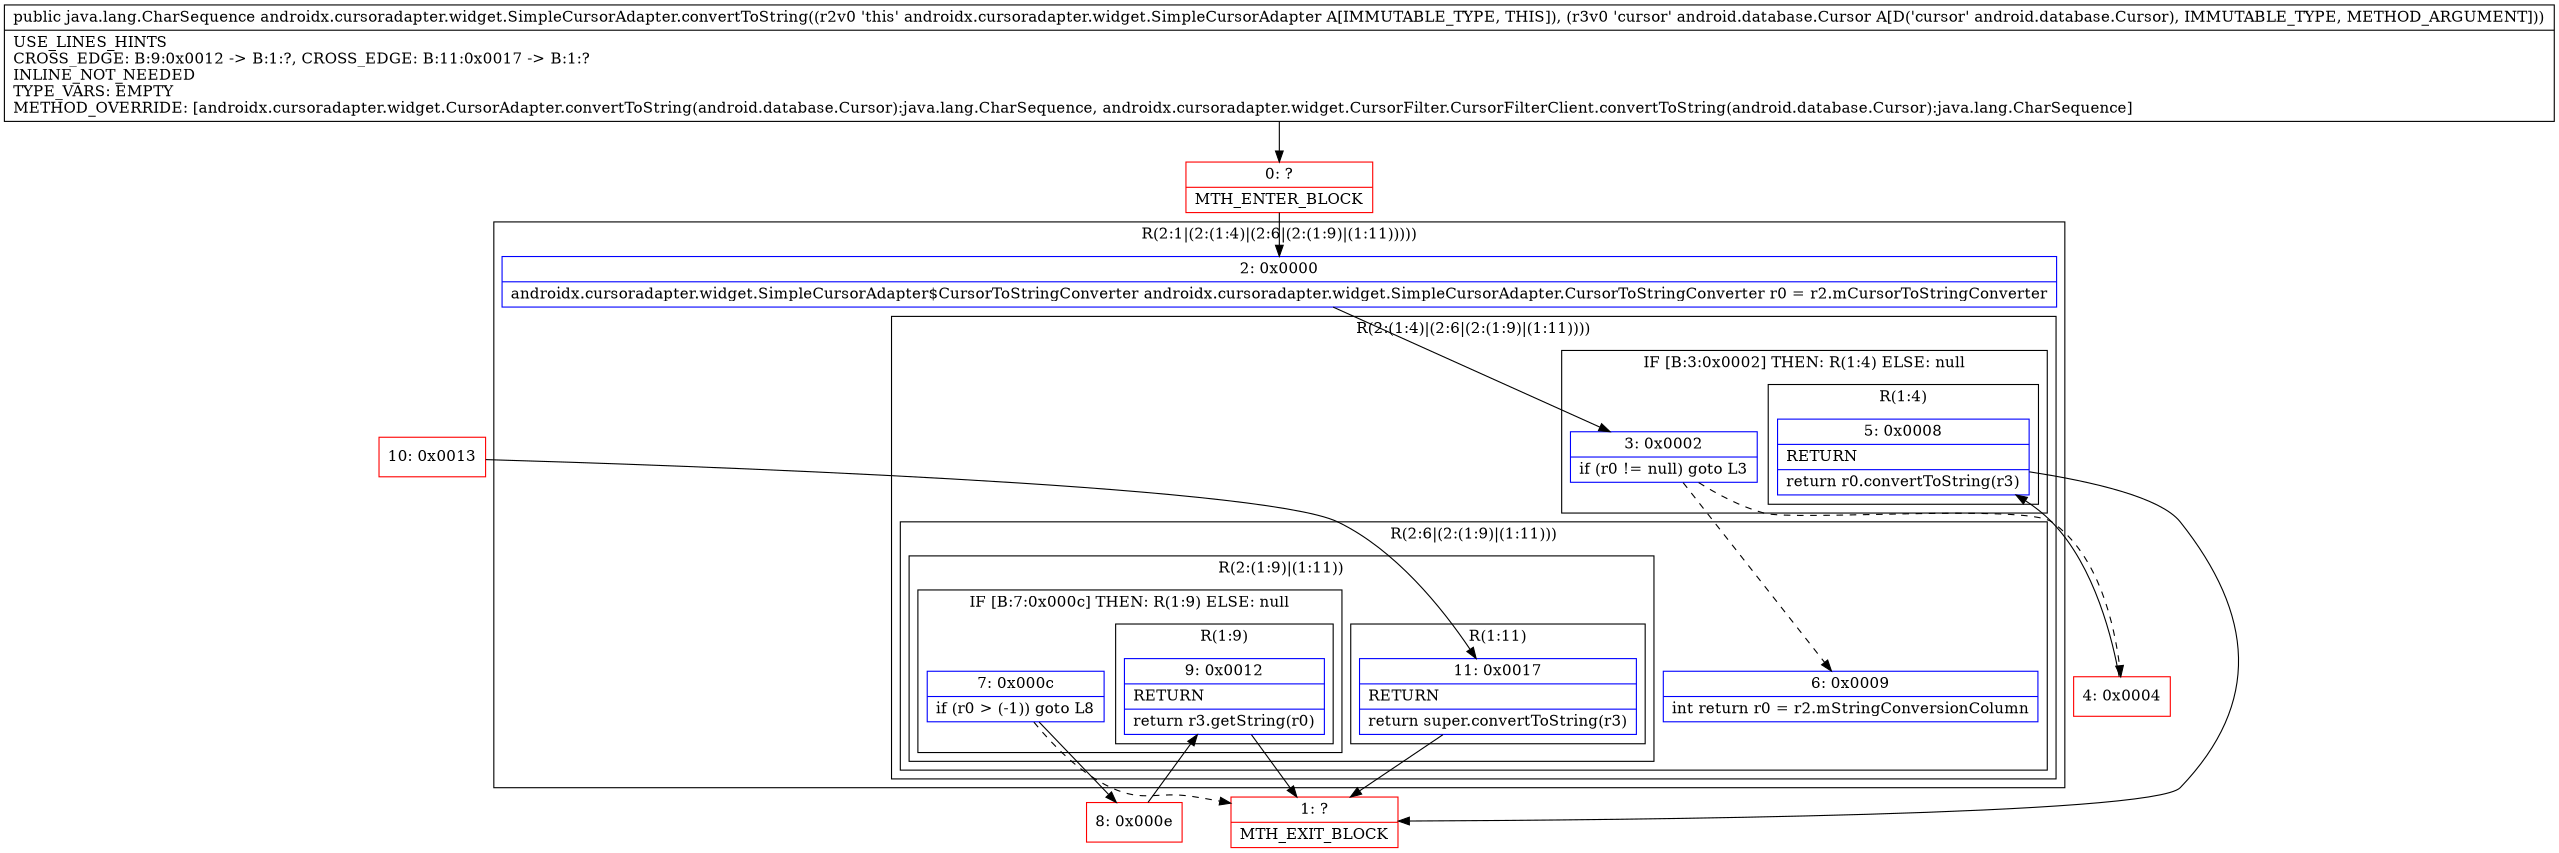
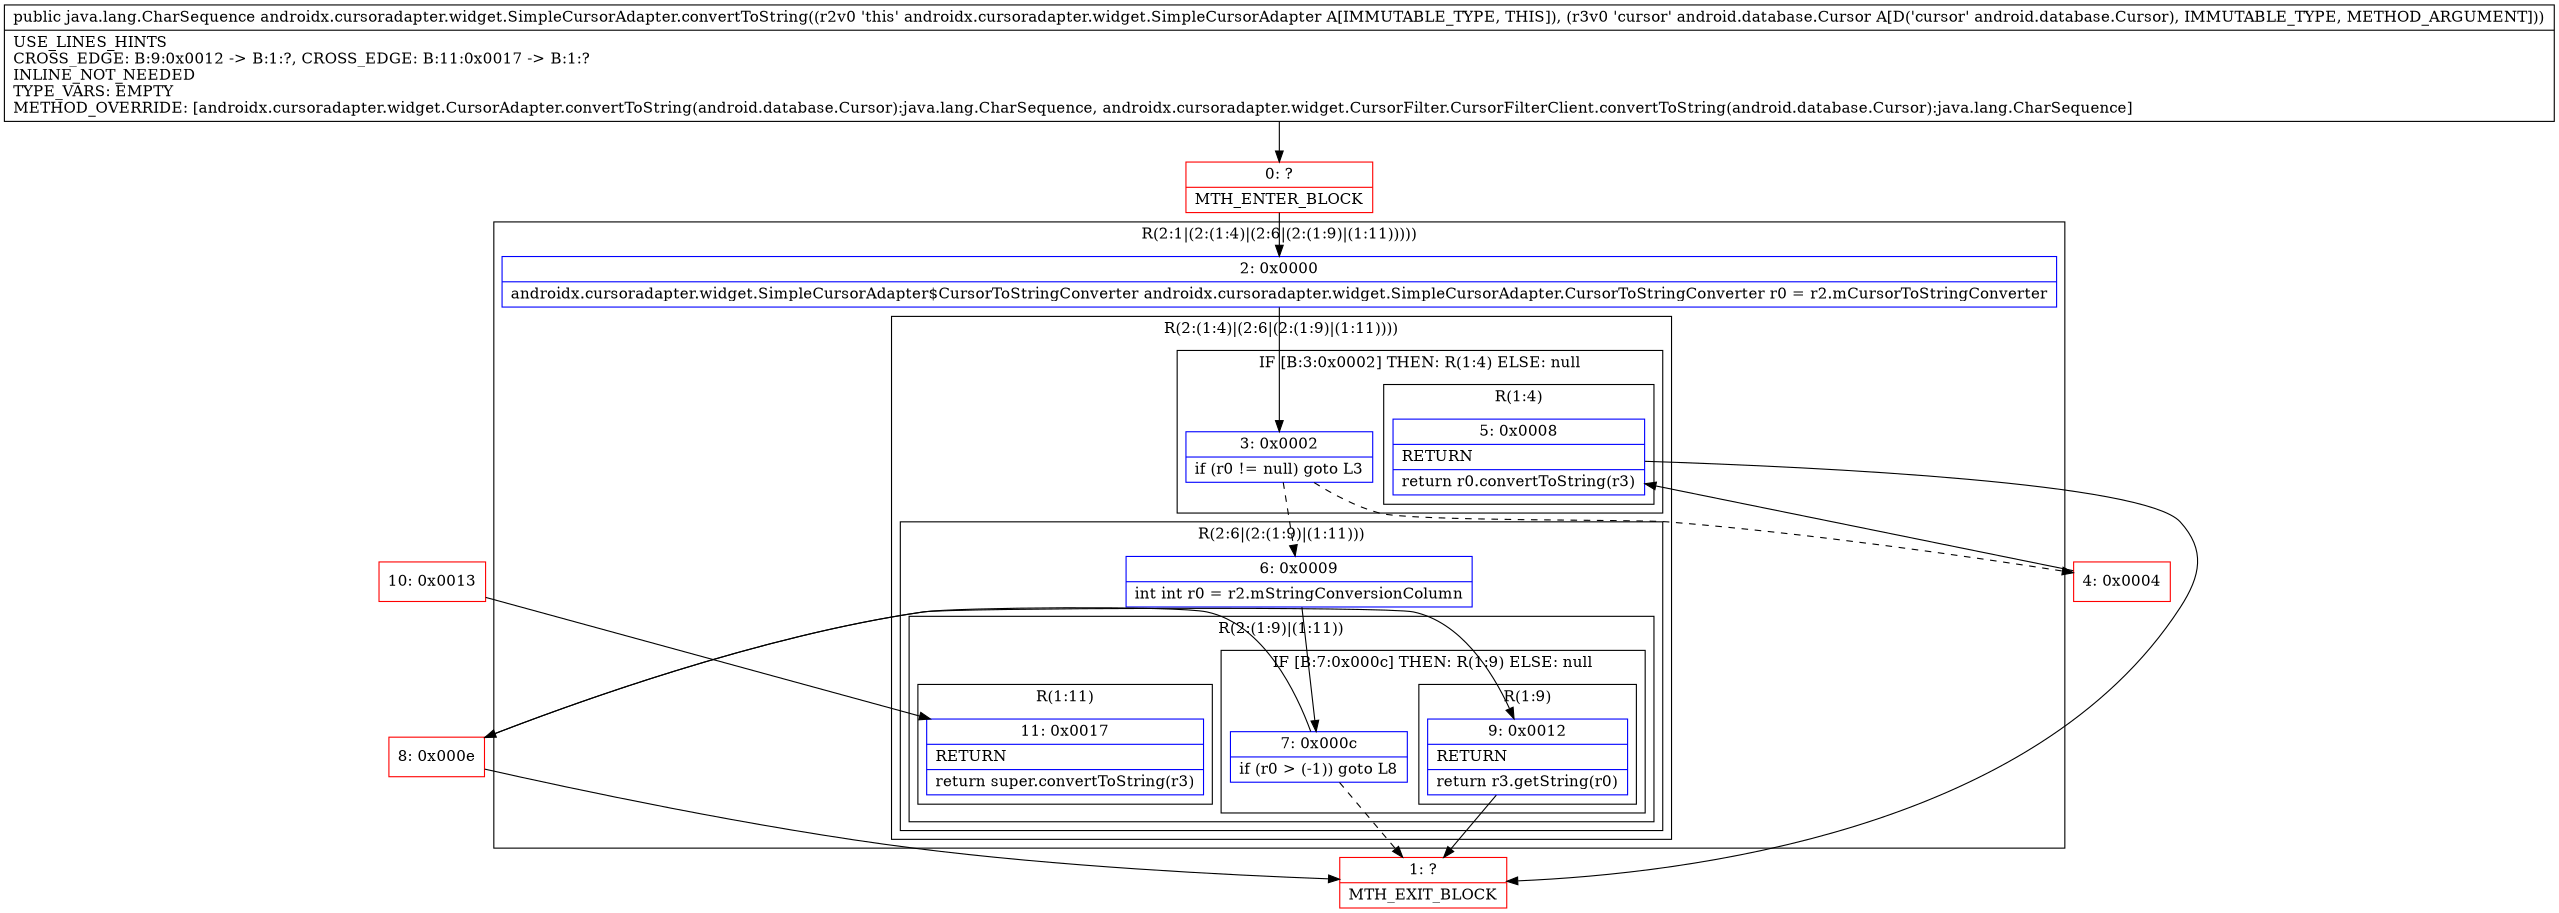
none -> (1308, 664)
(1851, 709) -> (1299, 594)
(1414, 754) -> (861, 841)
